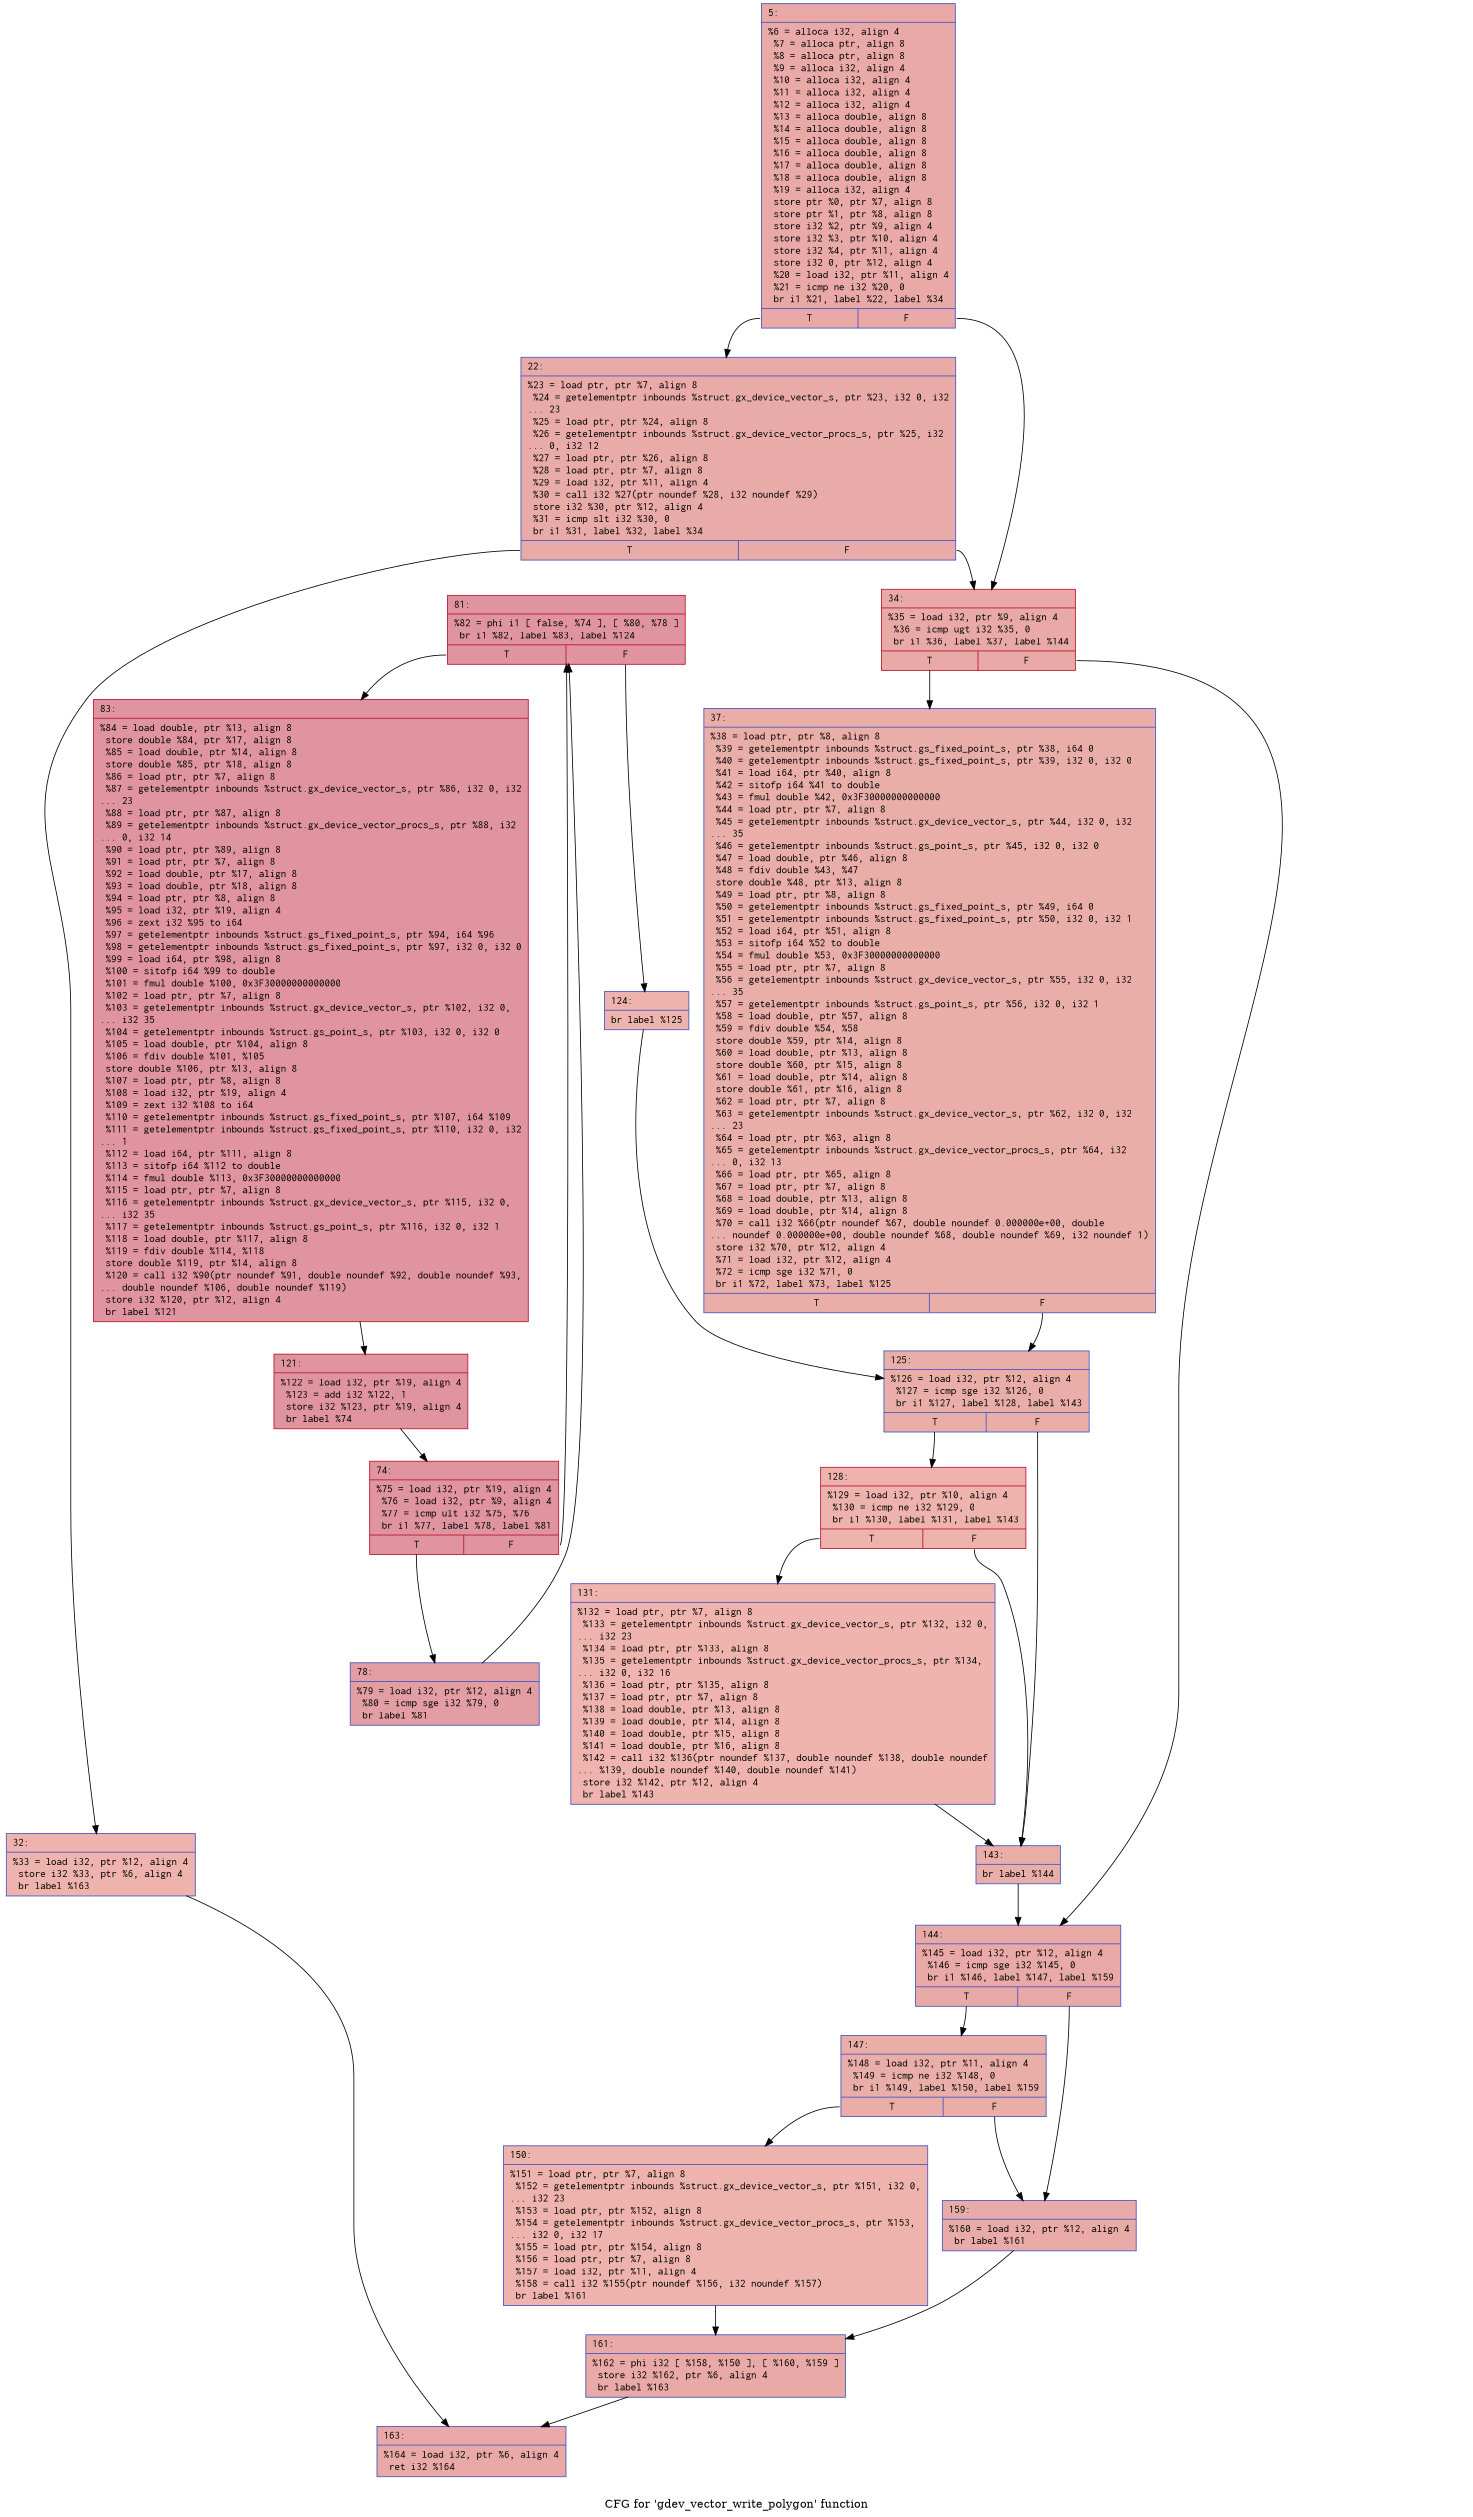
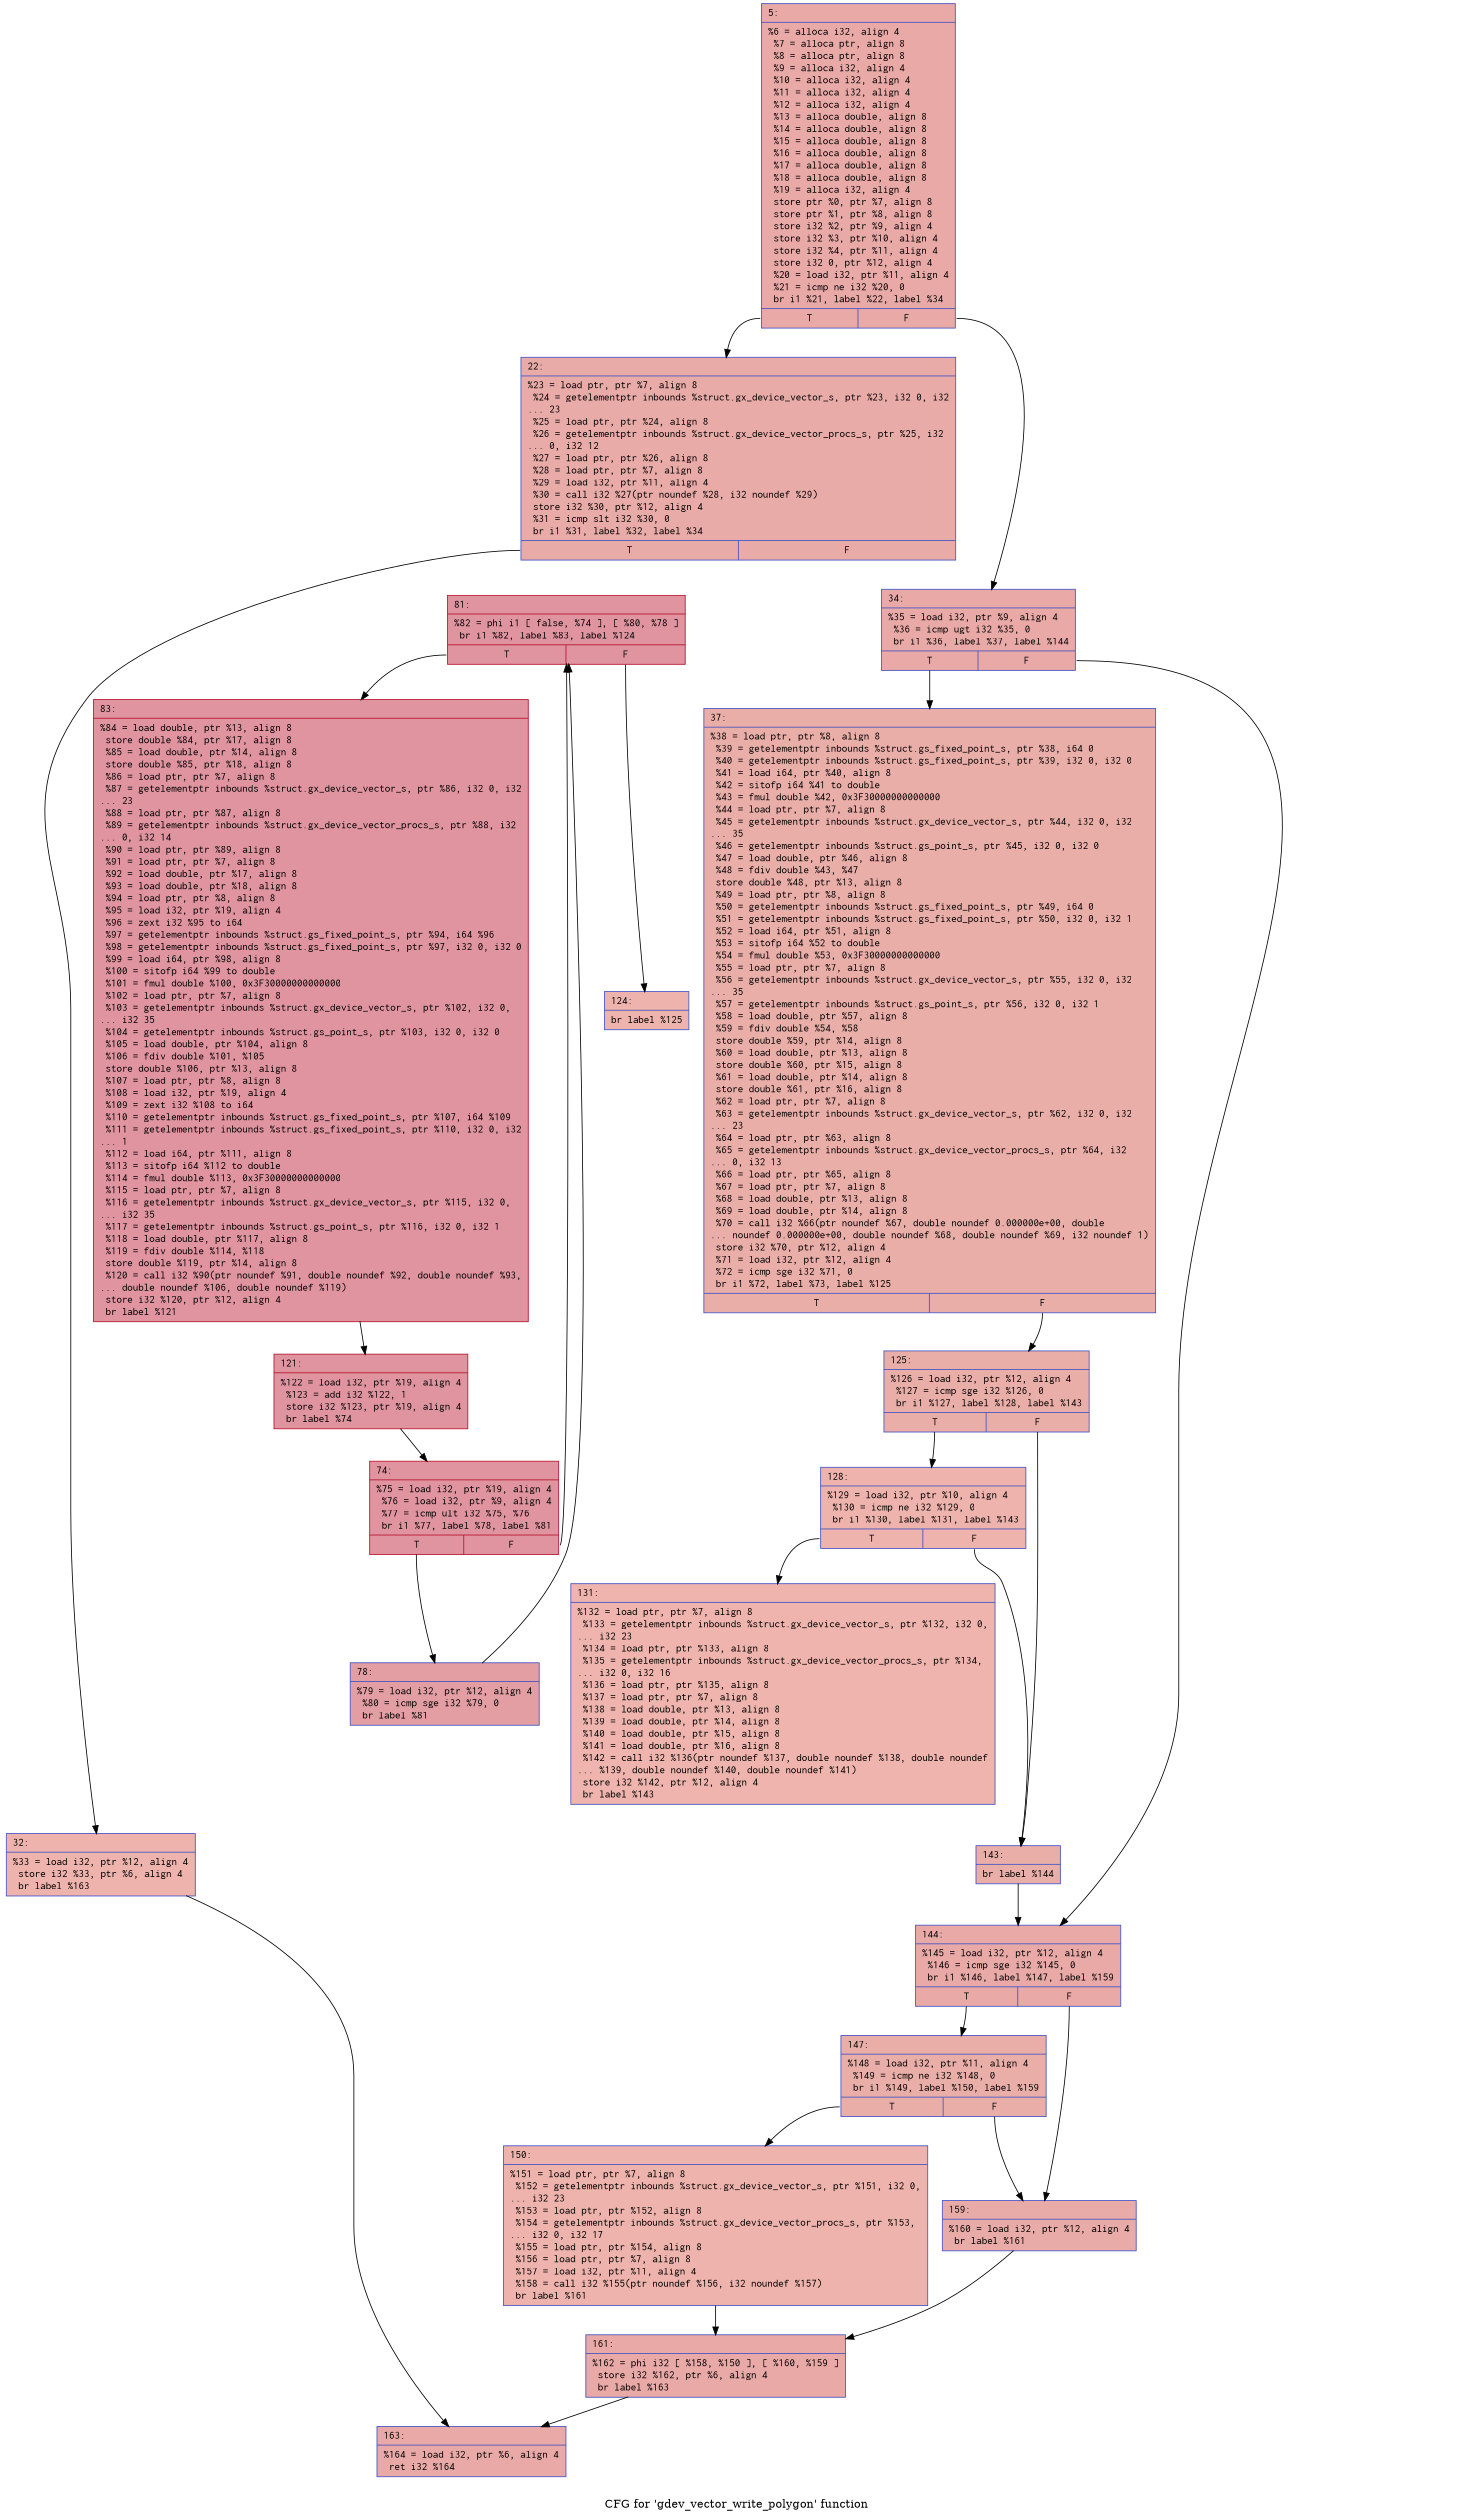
(968, 564) -> none
(978, 630) -> (978, 630)
(665, 1273) -> none
(923, 1508) -> (923, 1508)
(961, 1823) -> none
